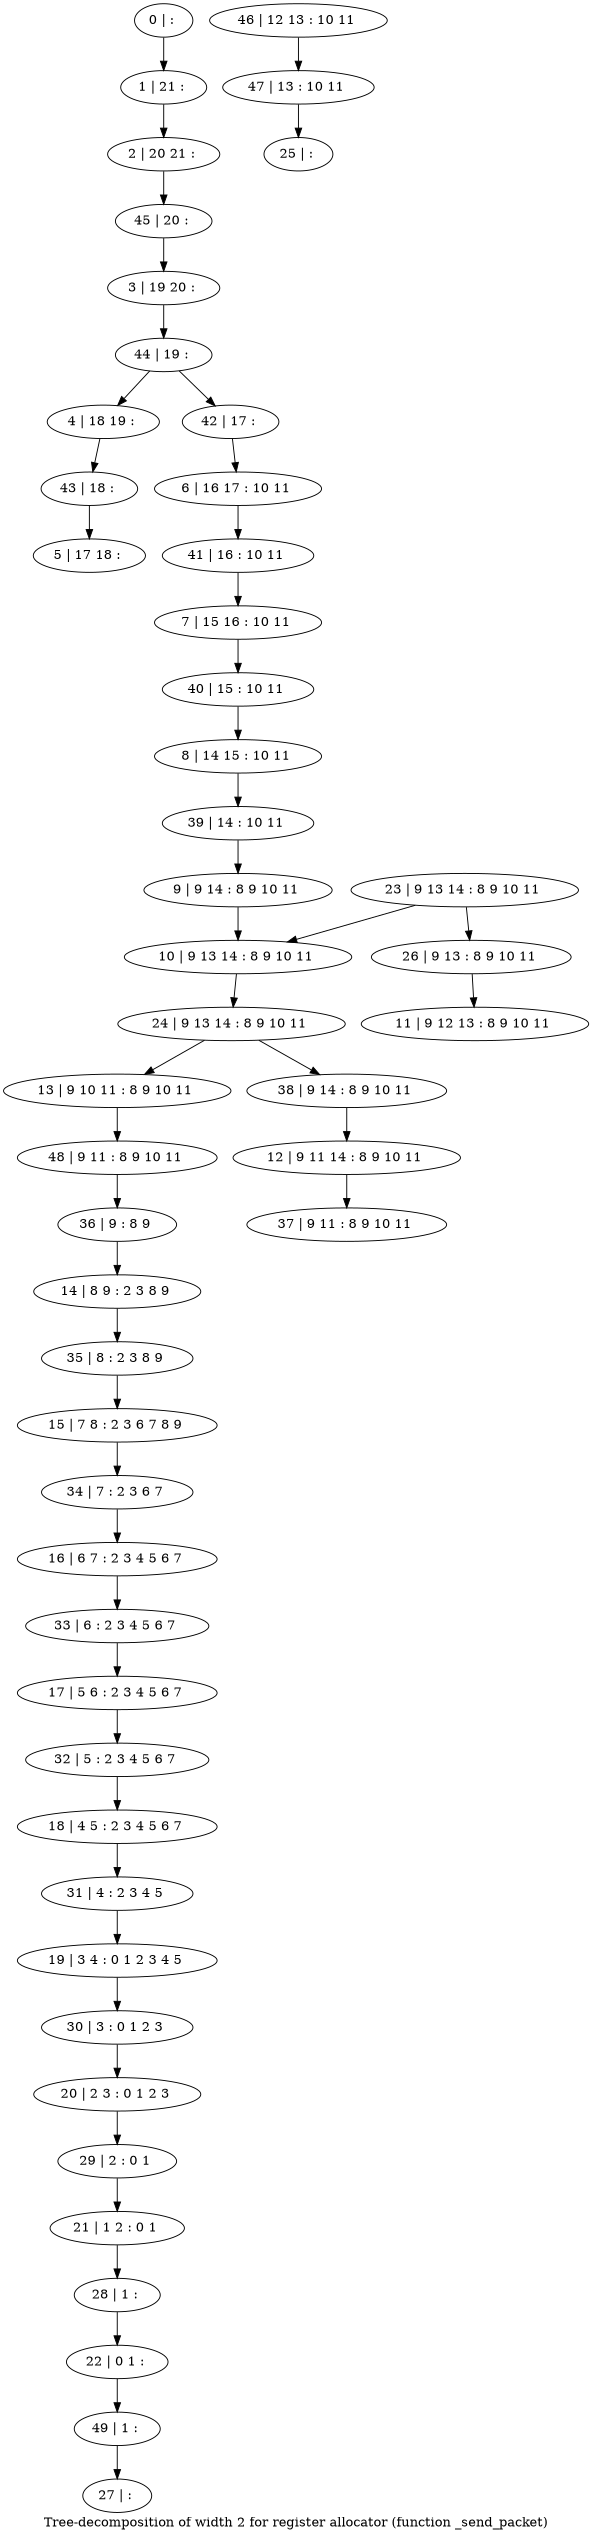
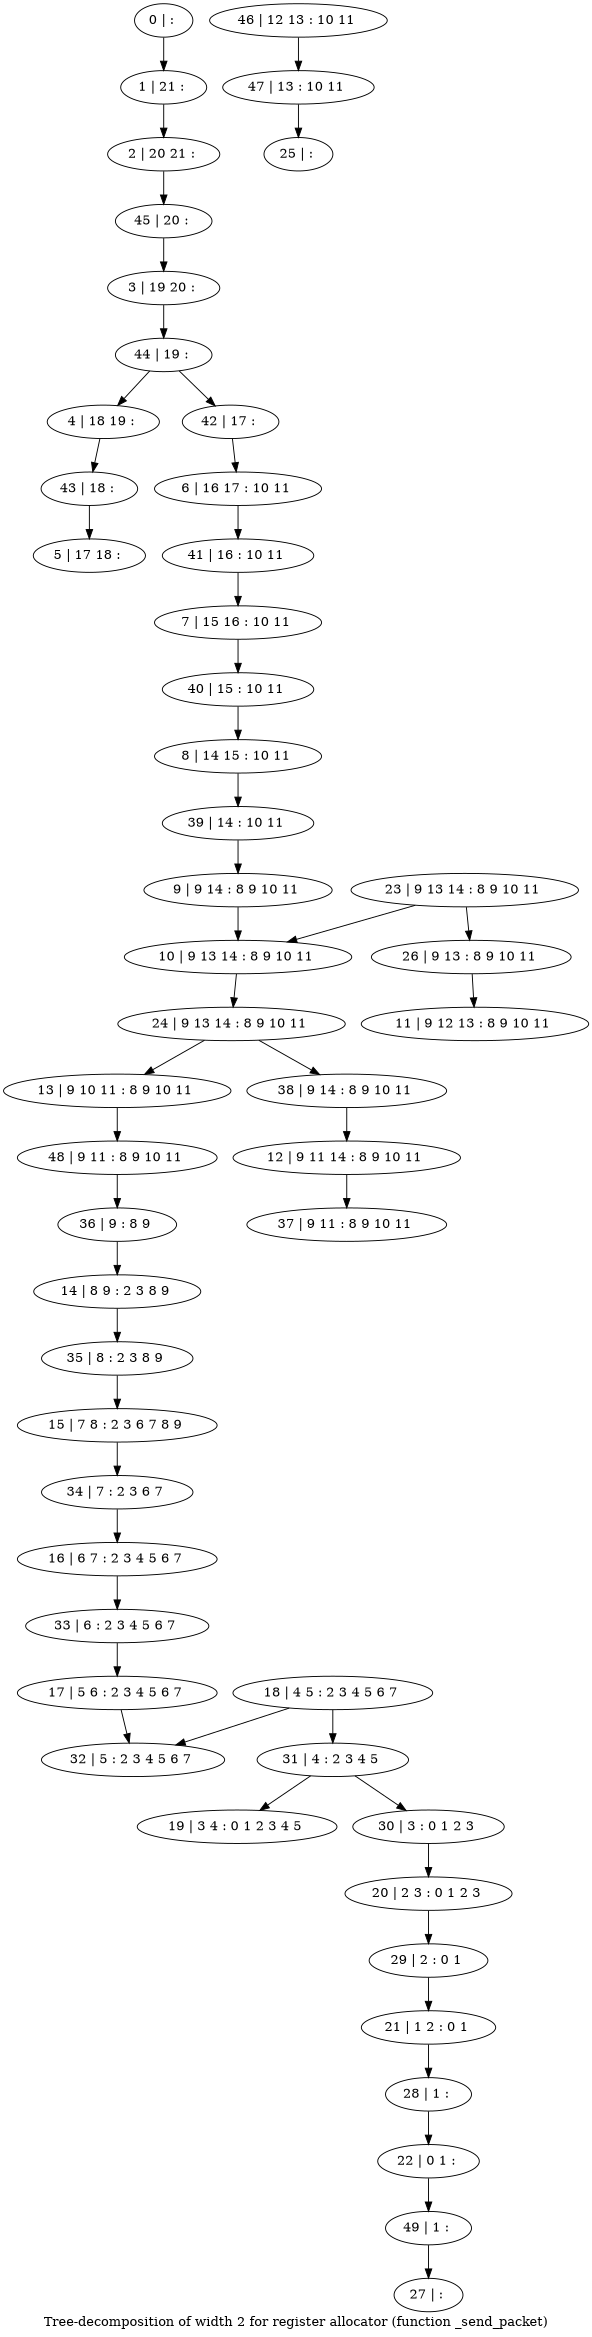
(117, 1789) -> (237, 1725)
(117, 1989) -> (377, 1791)
